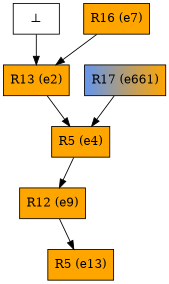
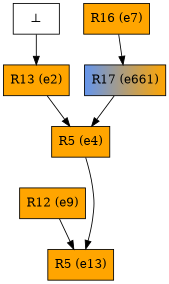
(80, 47) -> (120, 45)
(68, 169) -> (94, 199)
